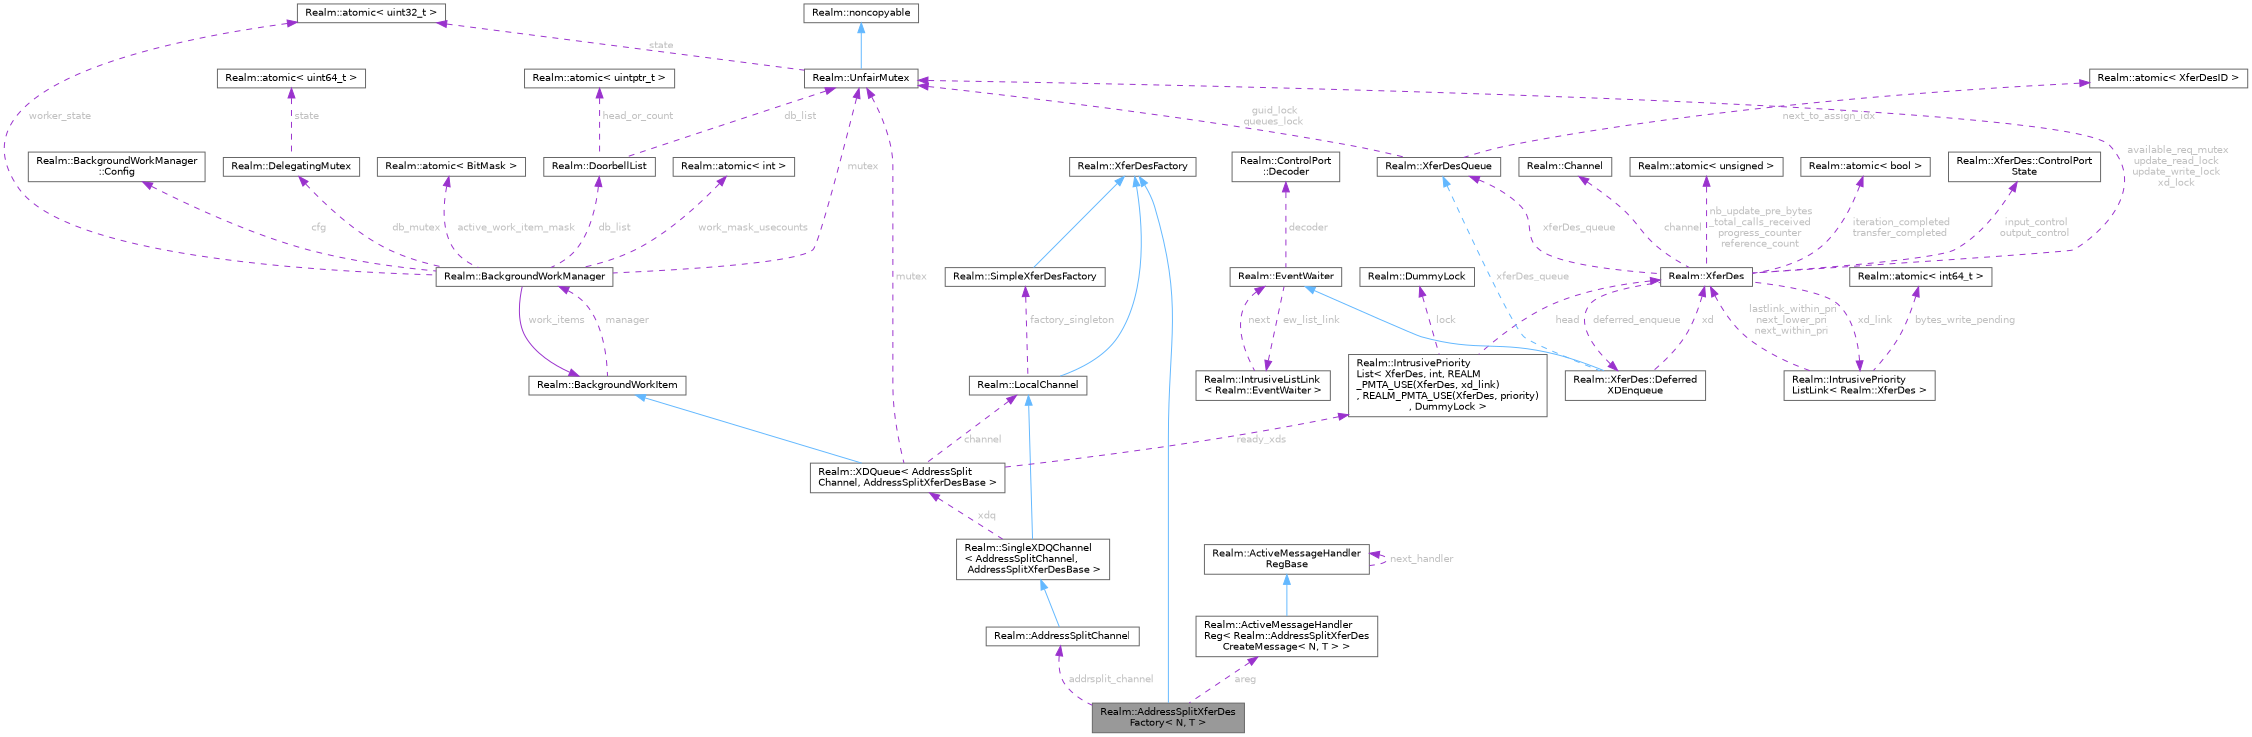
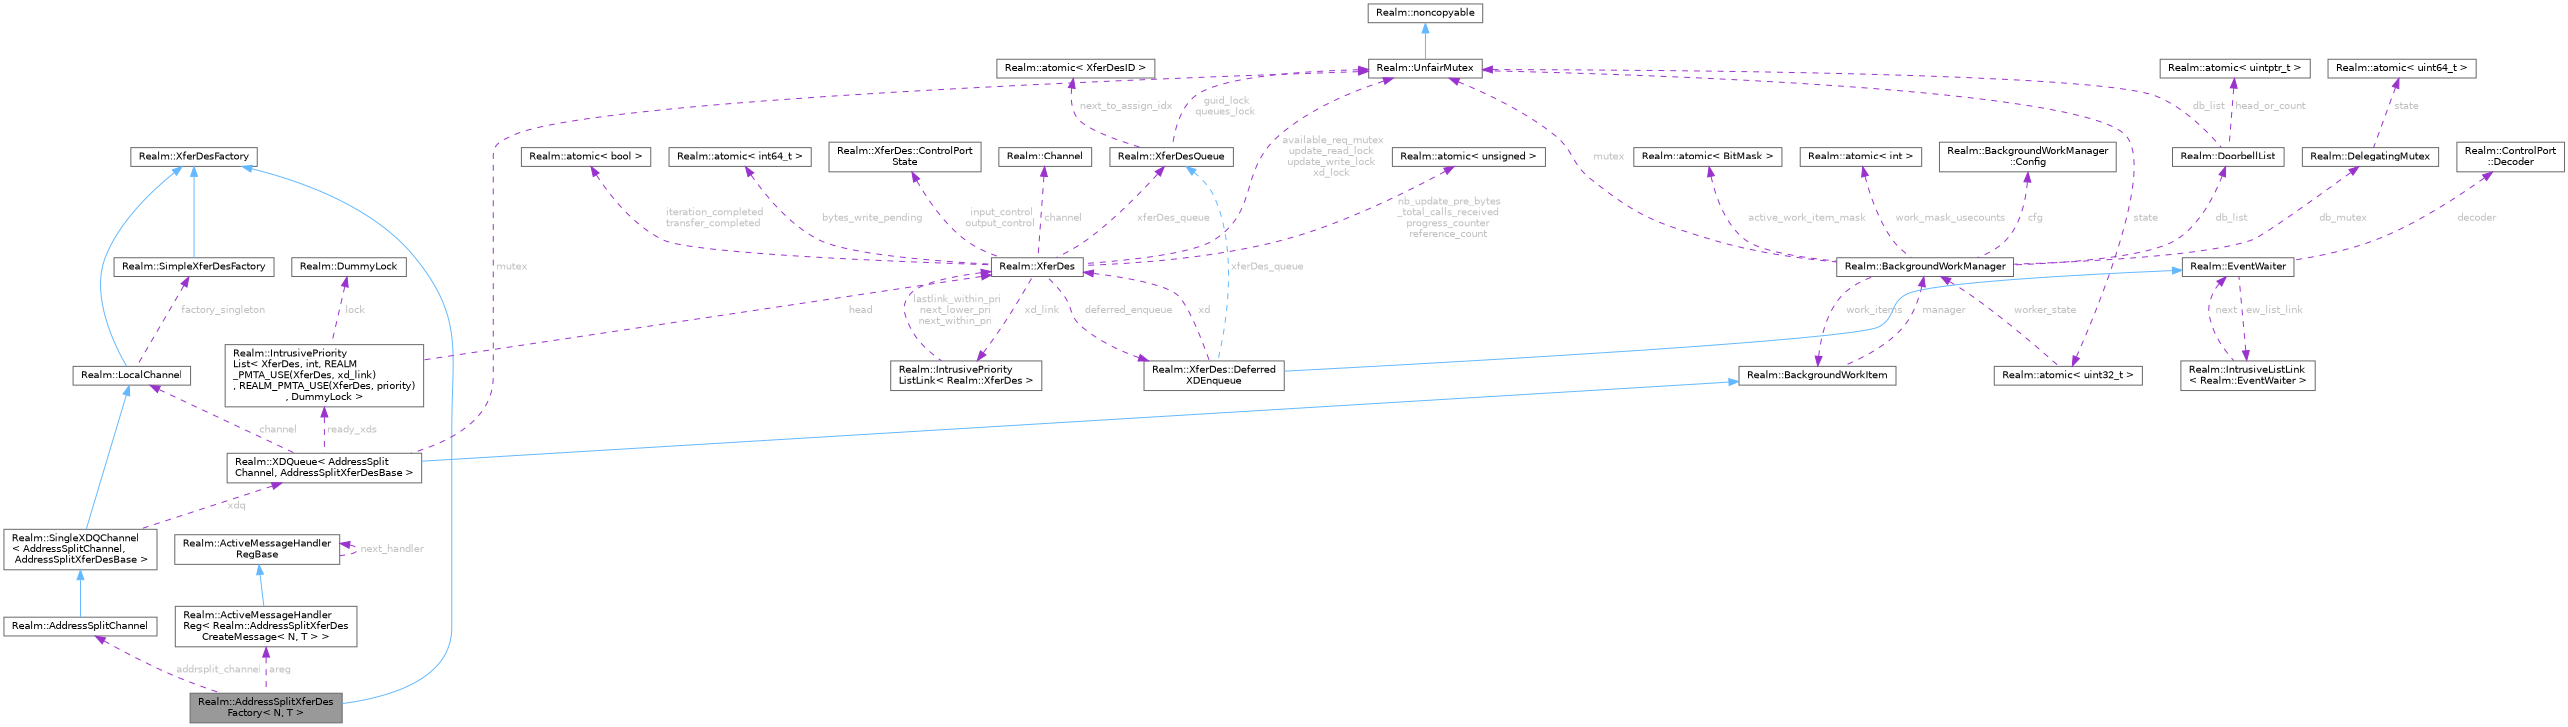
(44, 210) -> (2006, 322)
(1899, 336) -> (857, 251)
(527, 339) -> (1833, 307)
